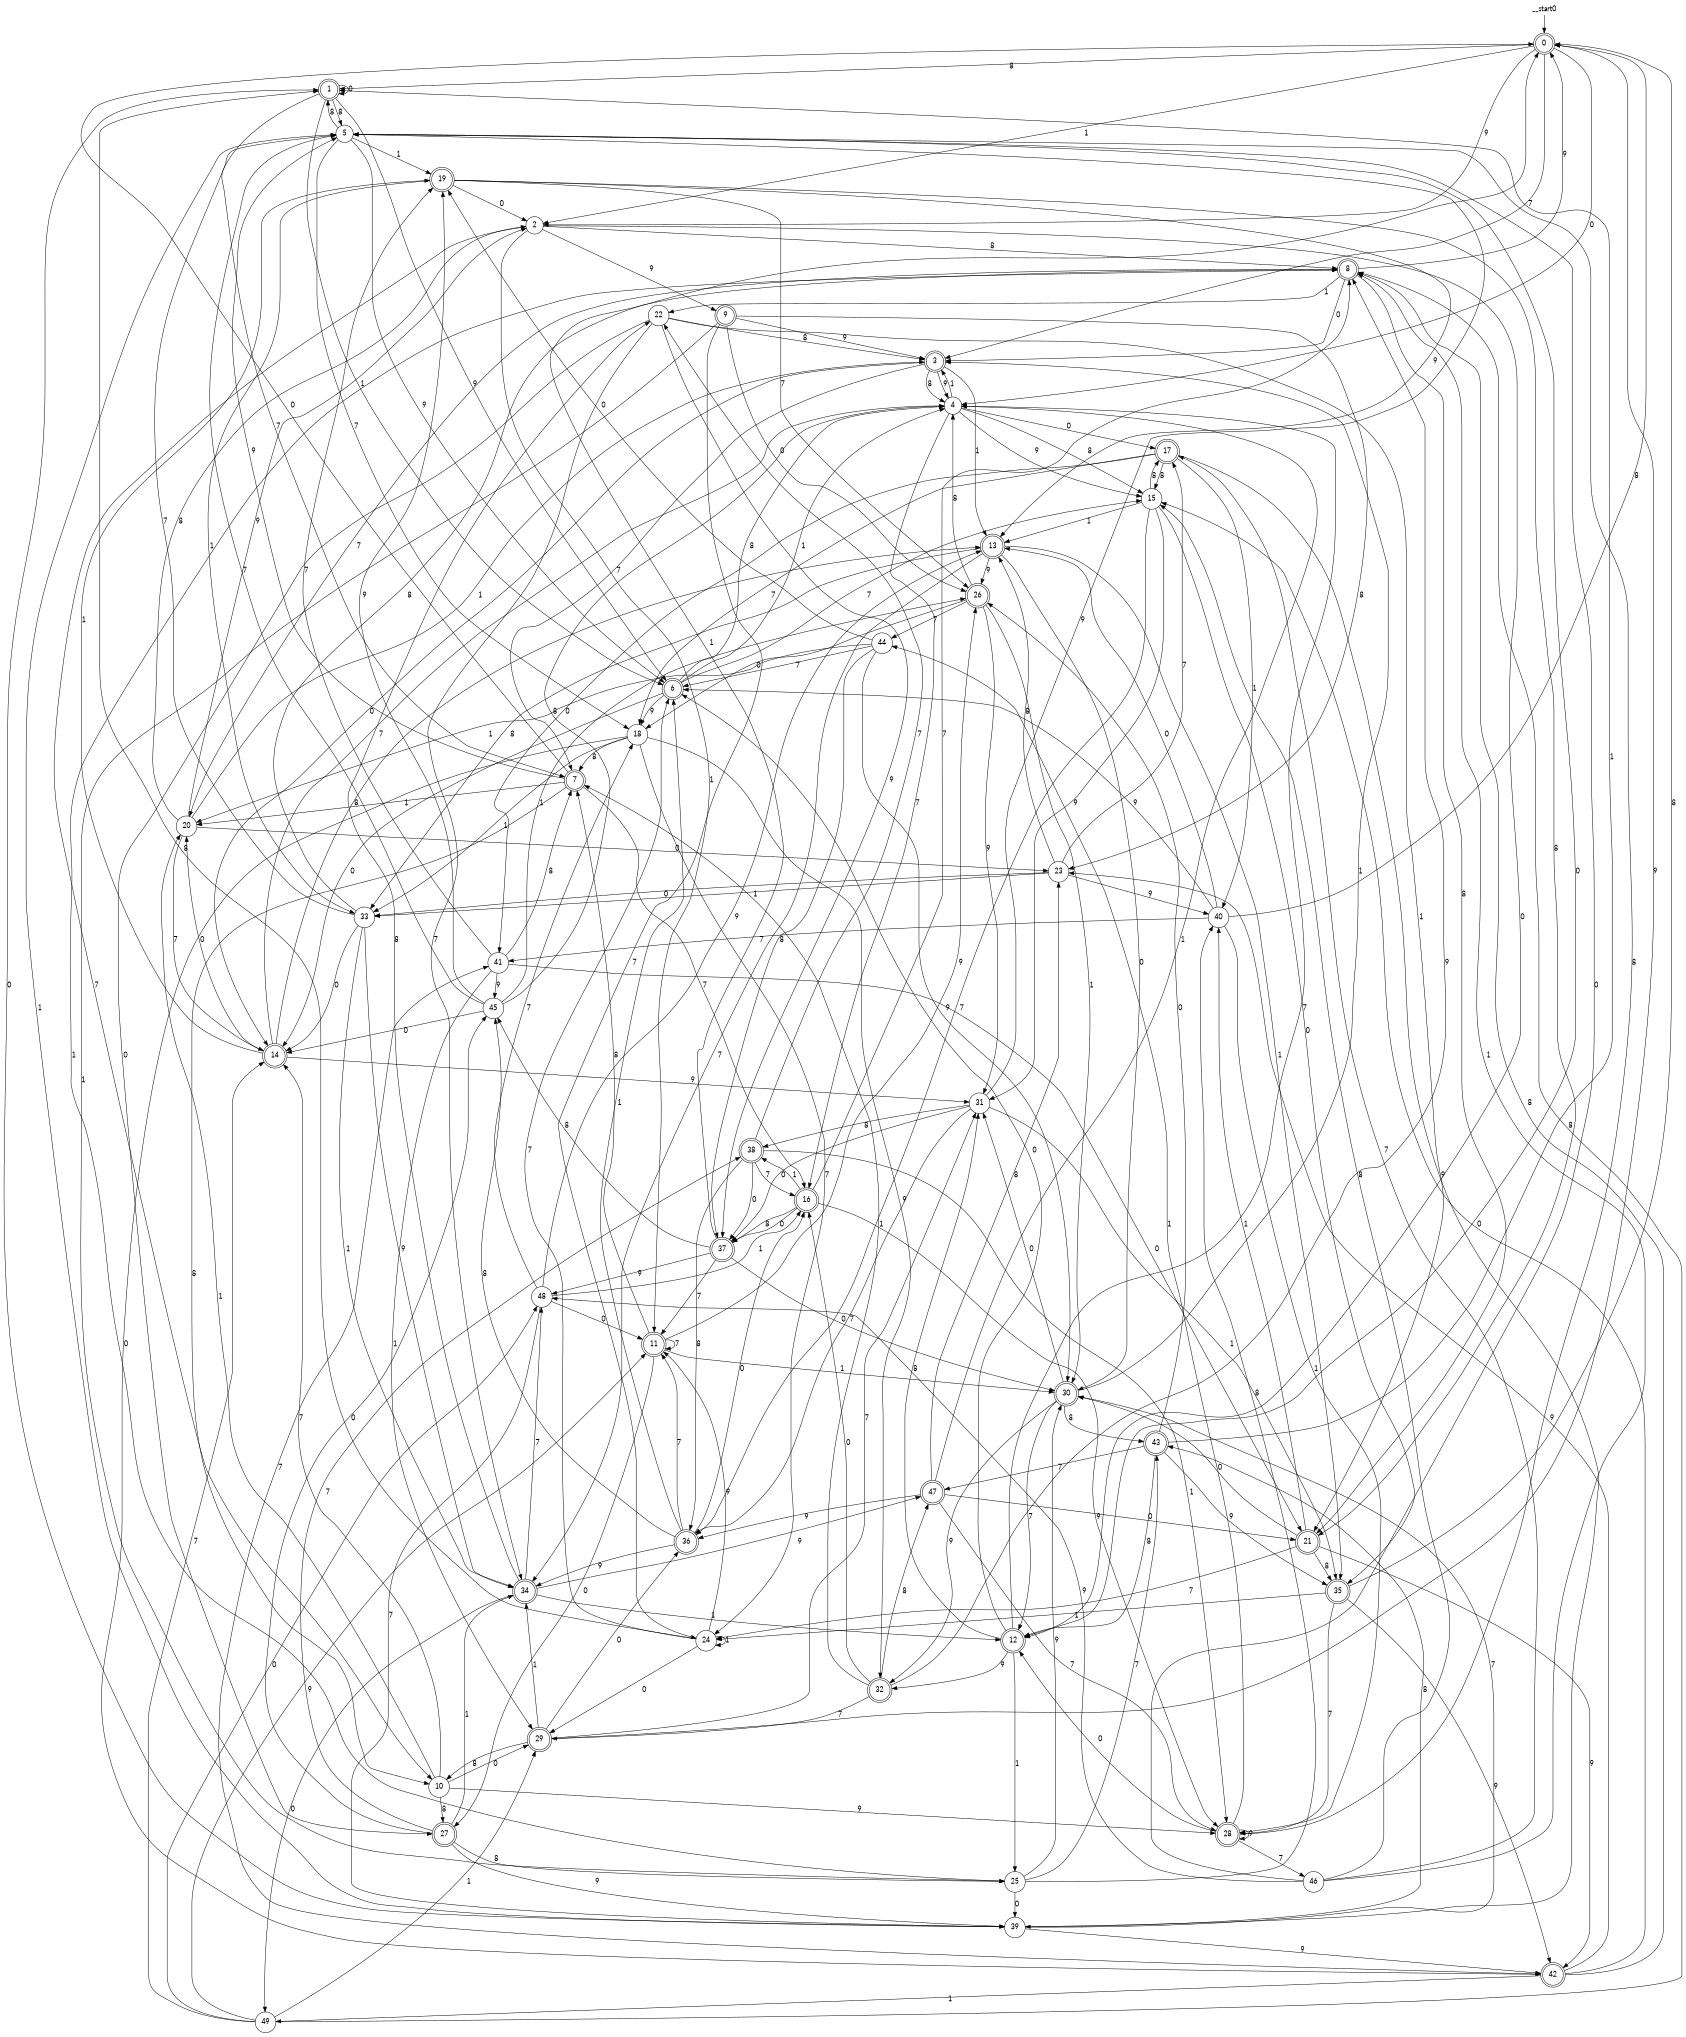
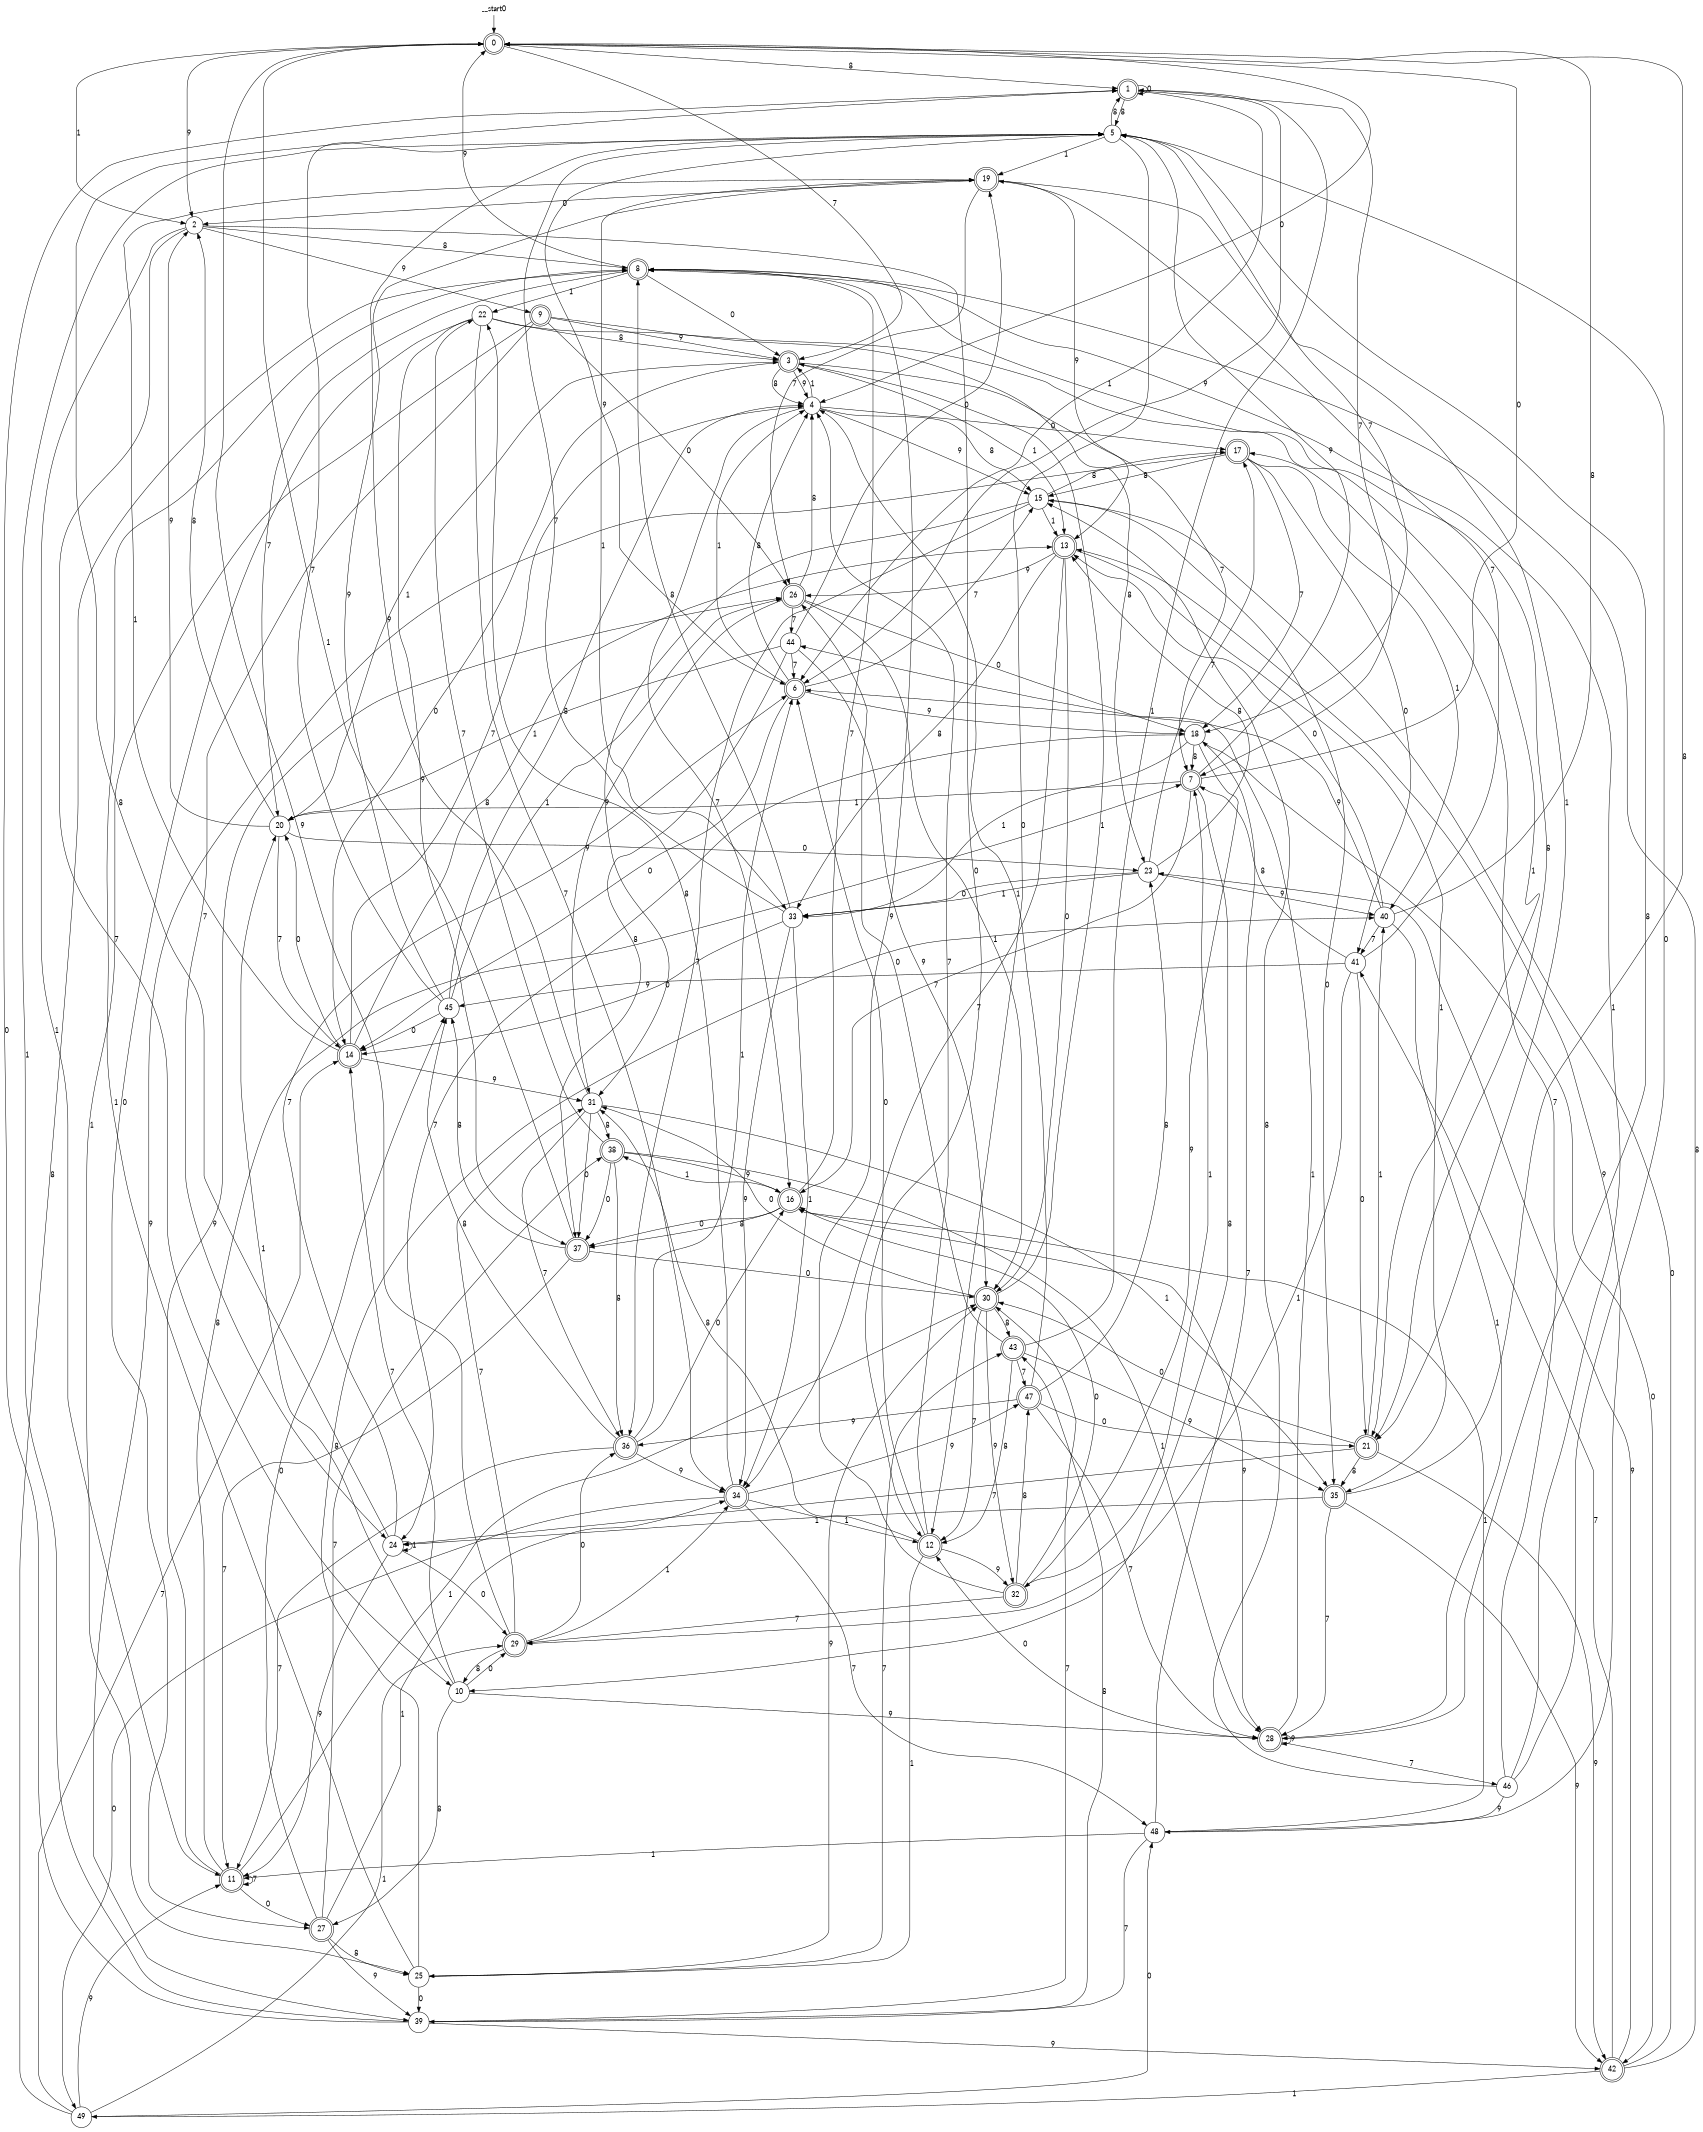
(1556, 849) -> (1567, 804)
(768, 1175) -> (748, 1175)
(634, 1273) -> none
(604, 1320) -> (653, 1855)
